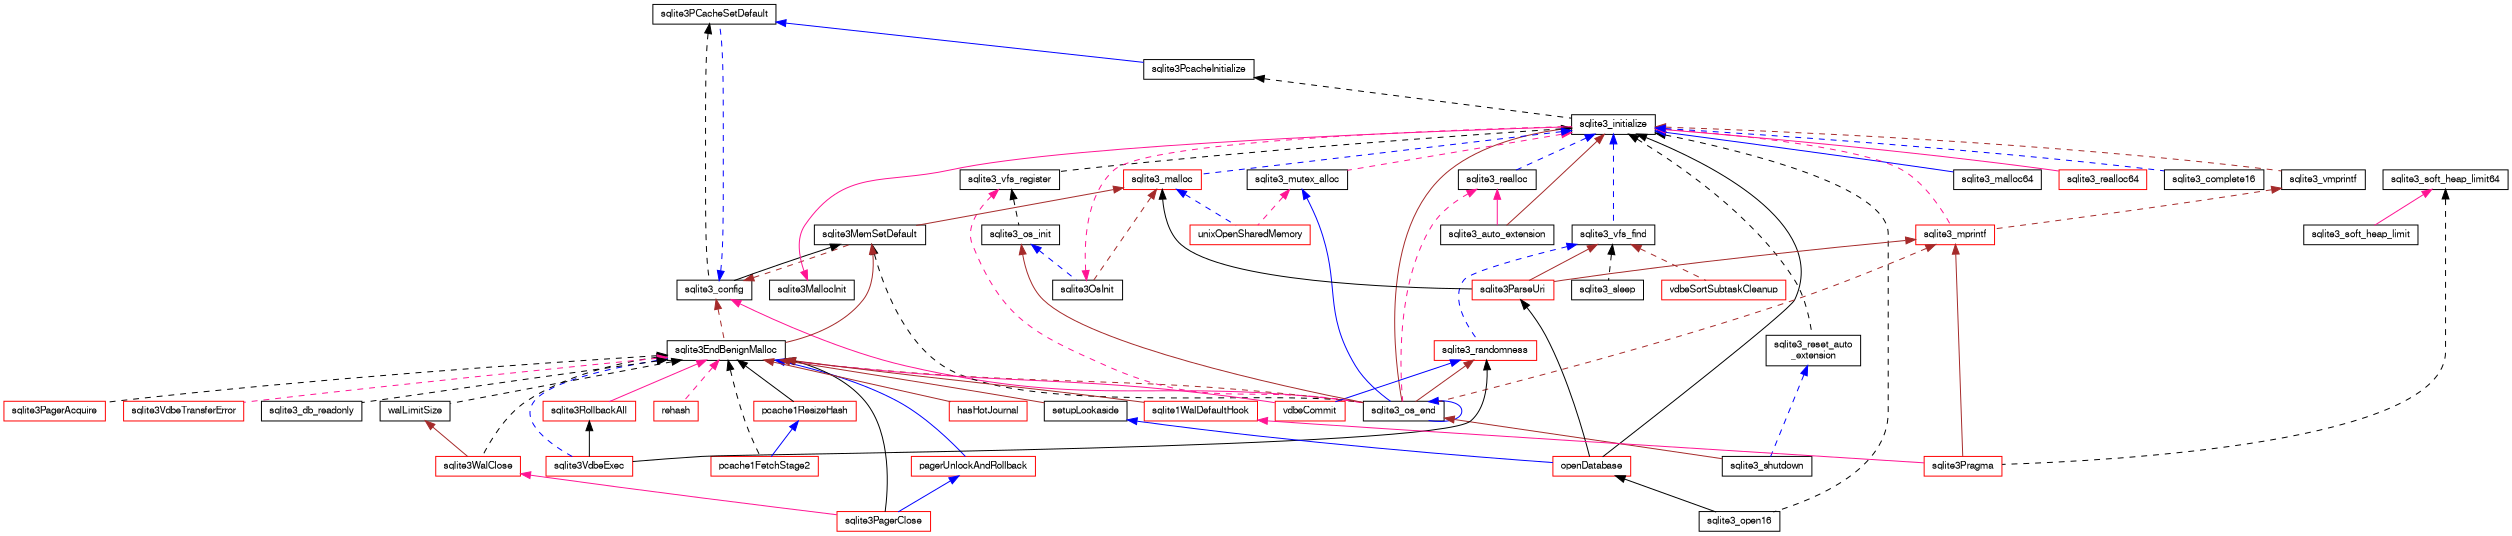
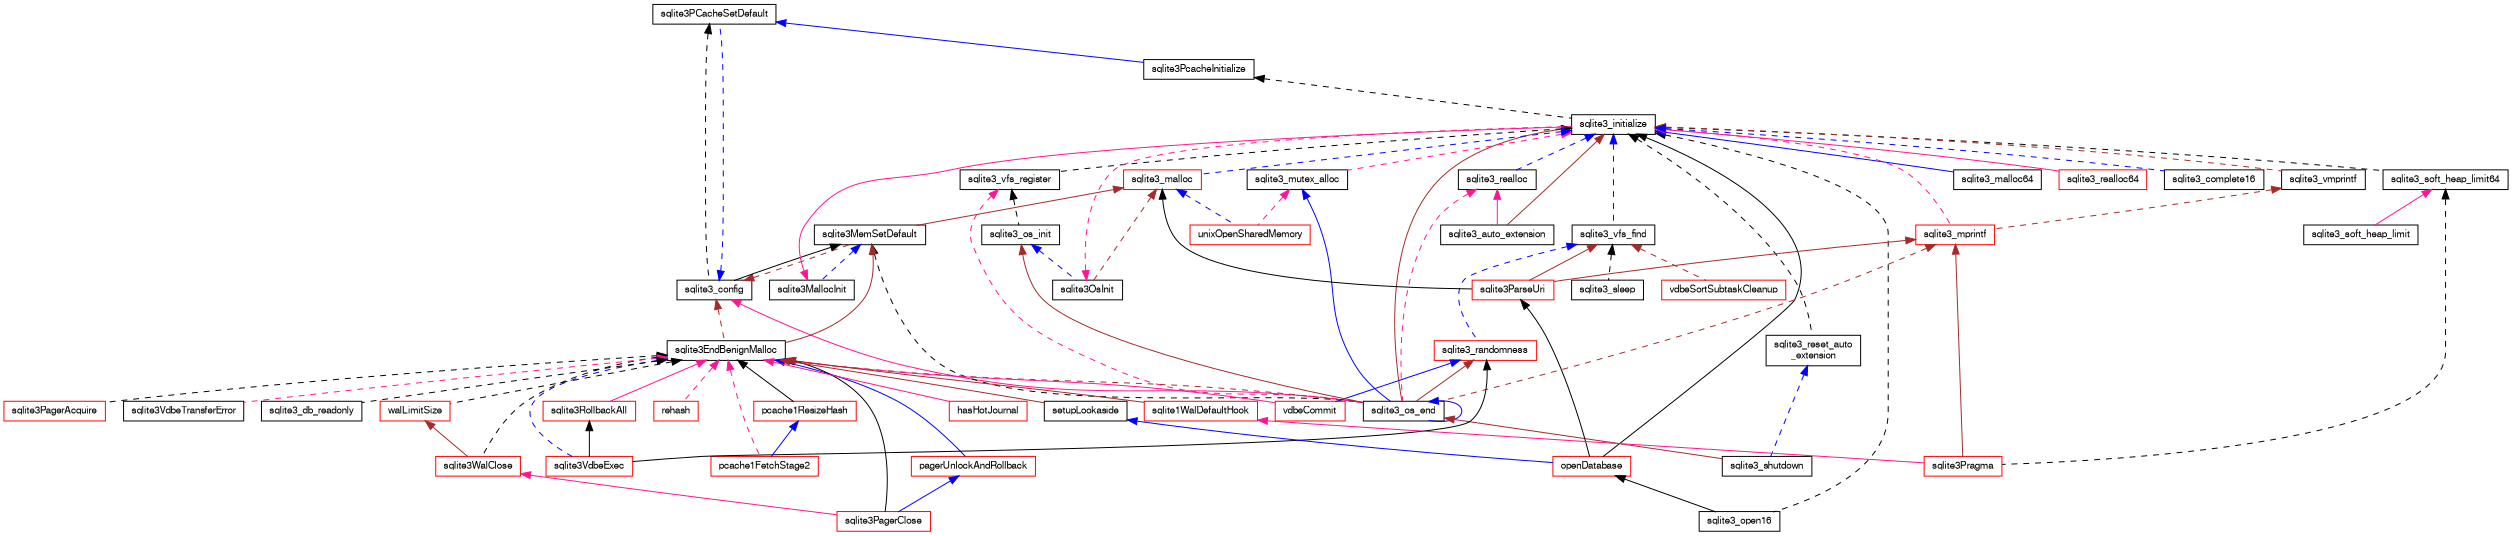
none -> (2204, 156)
none -> (837, 266)
(880, 386) -> (880, 386)
(184, 411) -> (184, 411)
(415, 411) -> (415, 411)
(743, 414) -> (743, 414)
